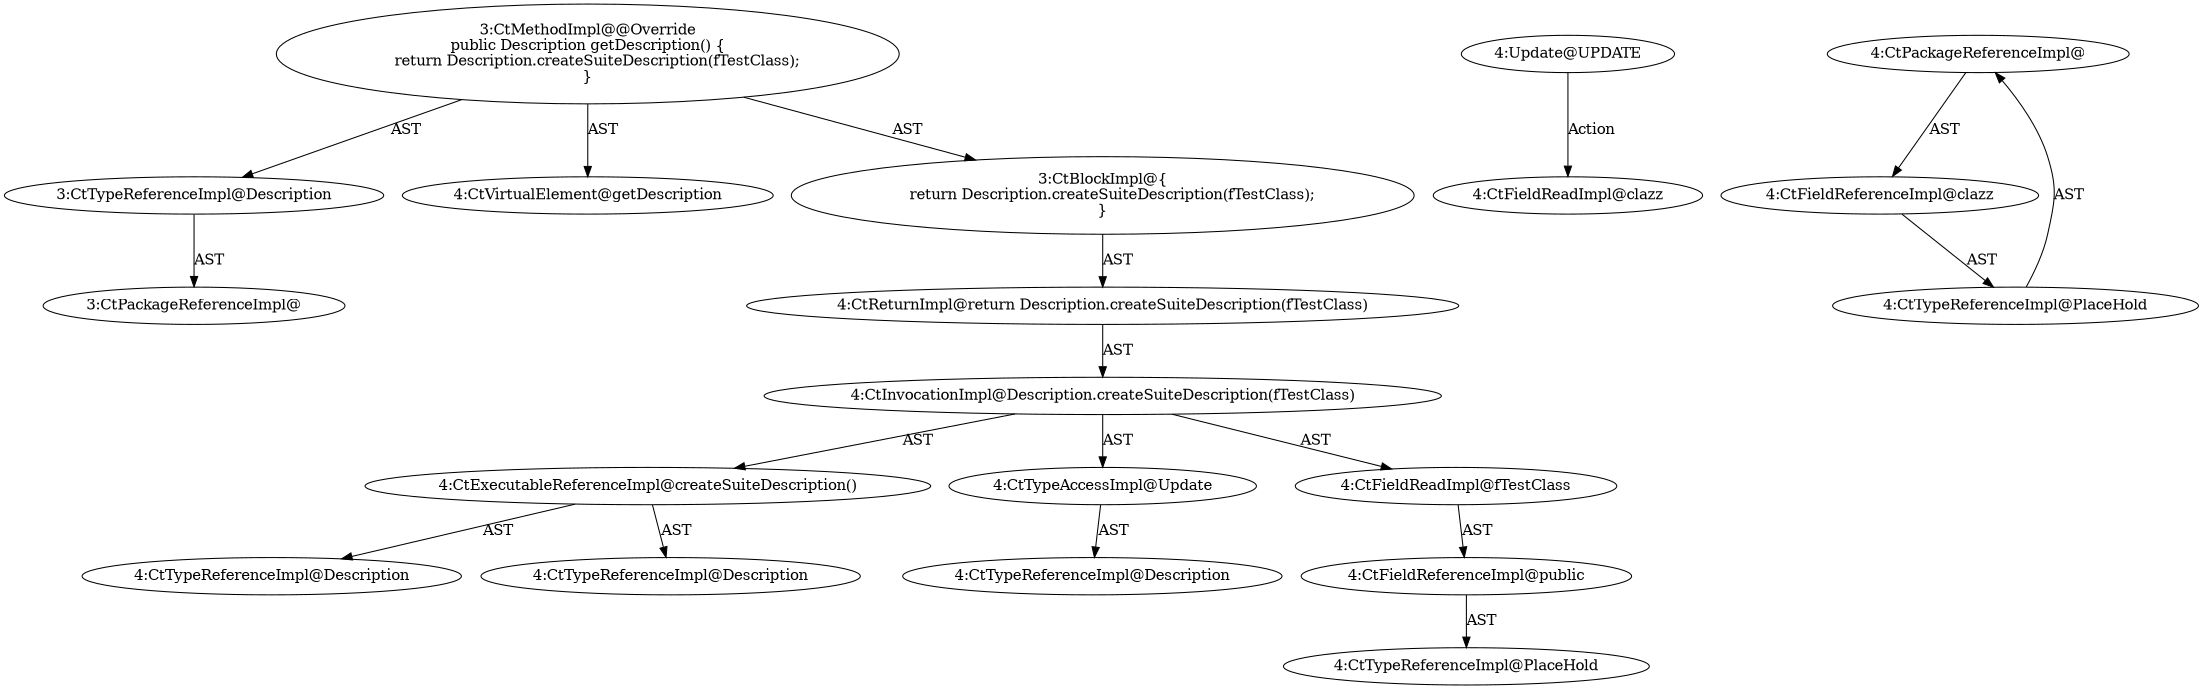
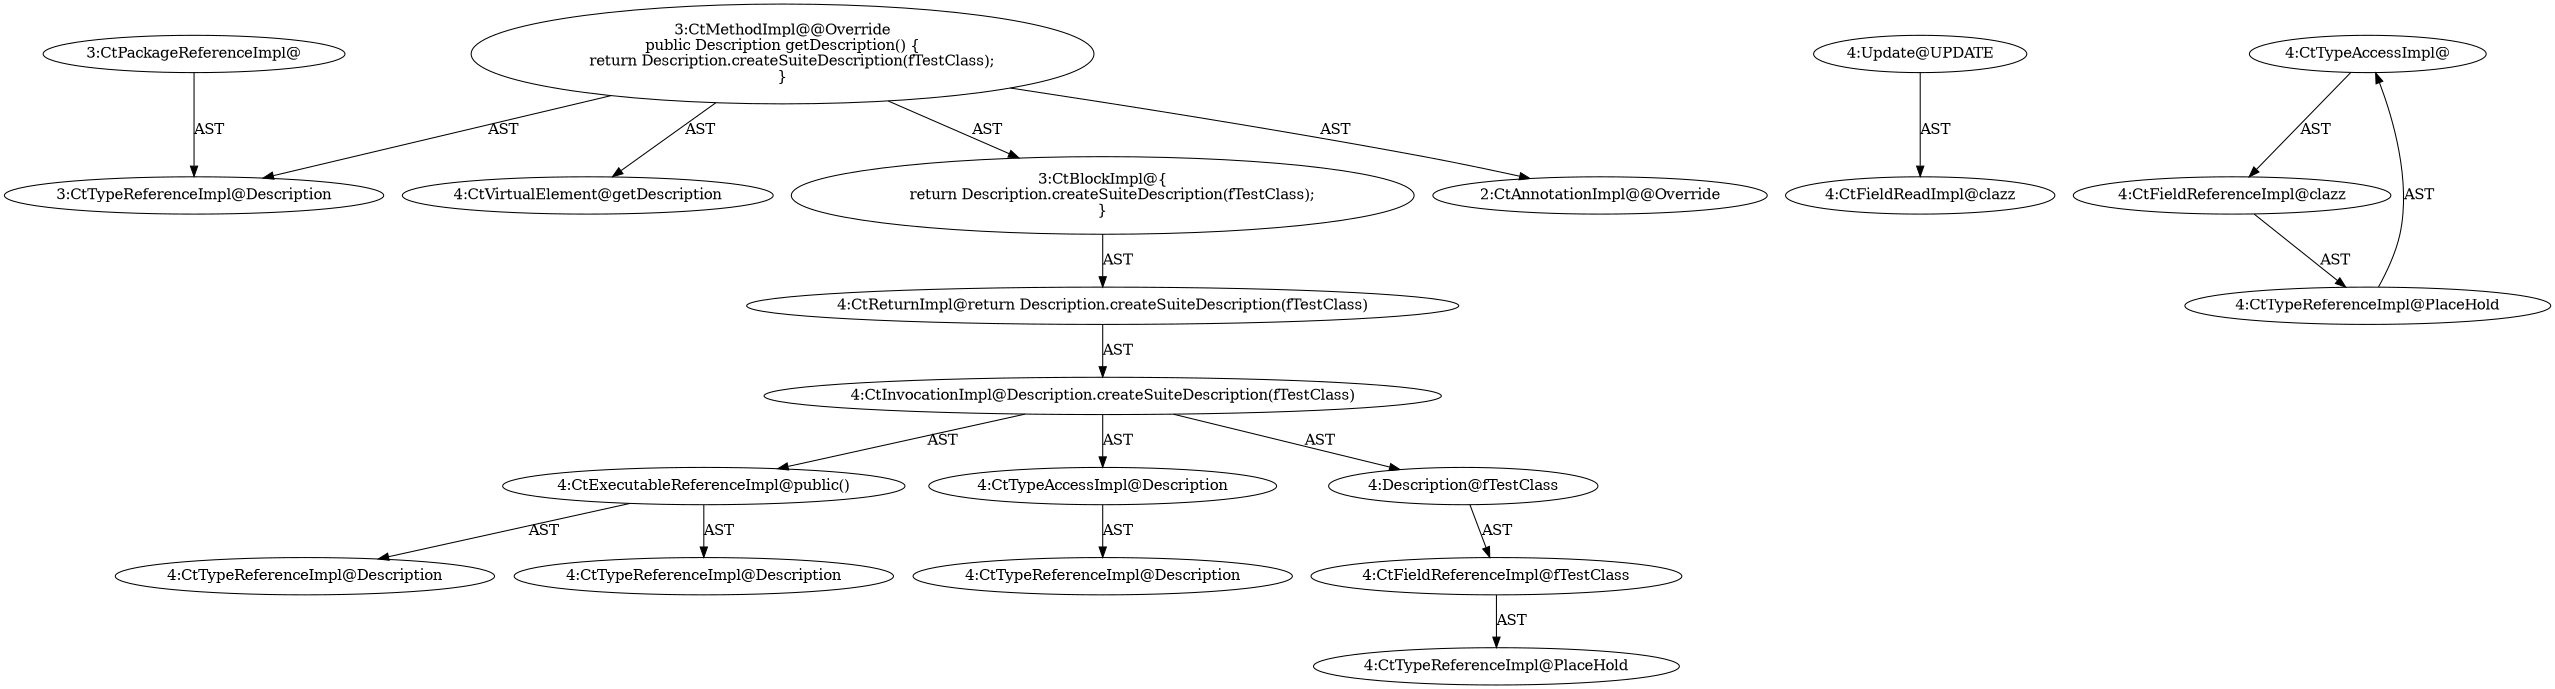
(1978, 54) -> (2368, 54)
(1592, 130) -> (1935, 130)
none -> (1600, 195)
(194, 245) -> (194, 119)
(648, 486) -> (704, 486)
(1103, 486) -> (1103, 486)
(1456, 486) -> (1463, 486)
(1466, 576) -> (1496, 576)
